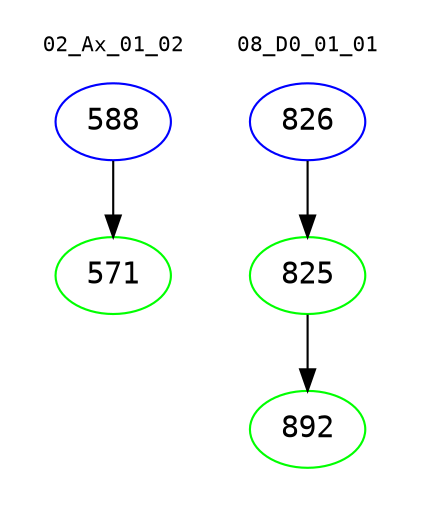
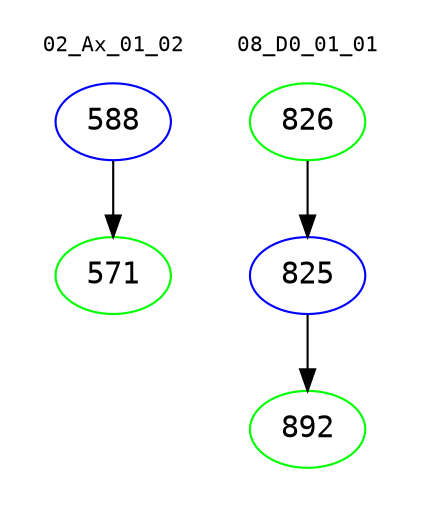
(308, 122) -> (308, 122)
(308, 276) -> (308, 276)
